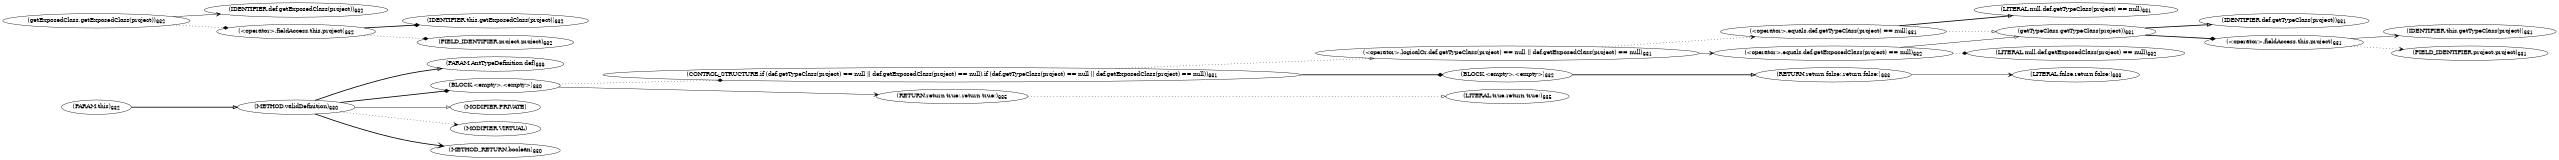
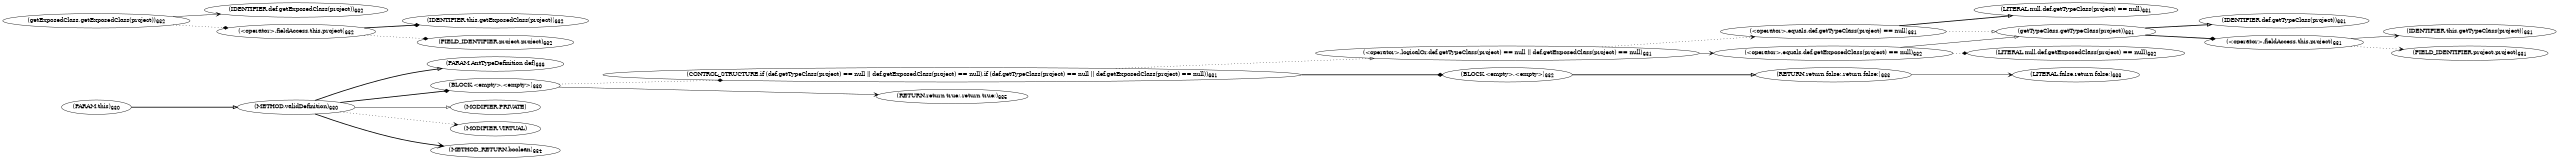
(1507, 96) -> none
(115, 107) -> (115, 107)
(537, 150) -> (537, 150)
